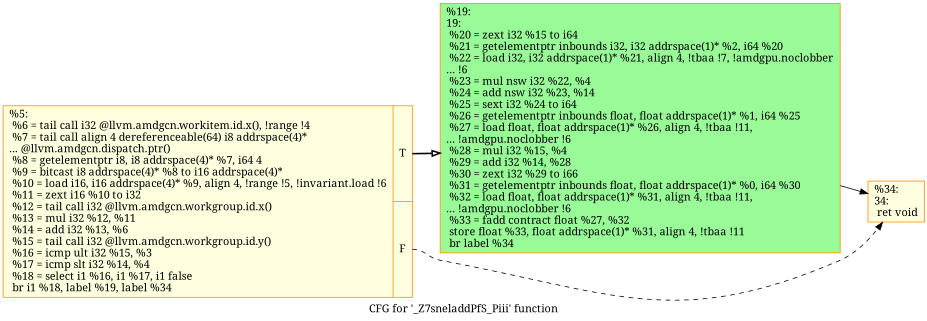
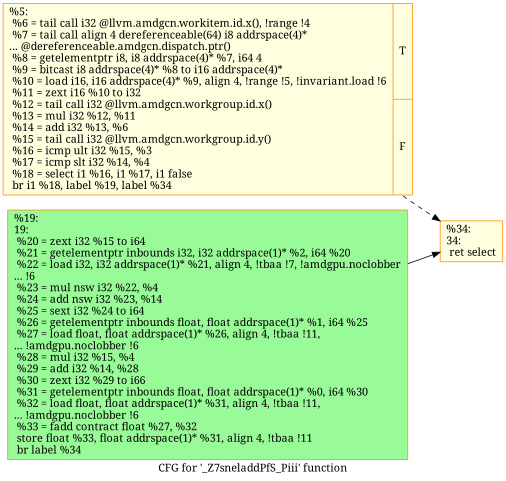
(90, 149) -> (120, 47)
(422, 154) -> none
(896, 213) -> (471, 253)
